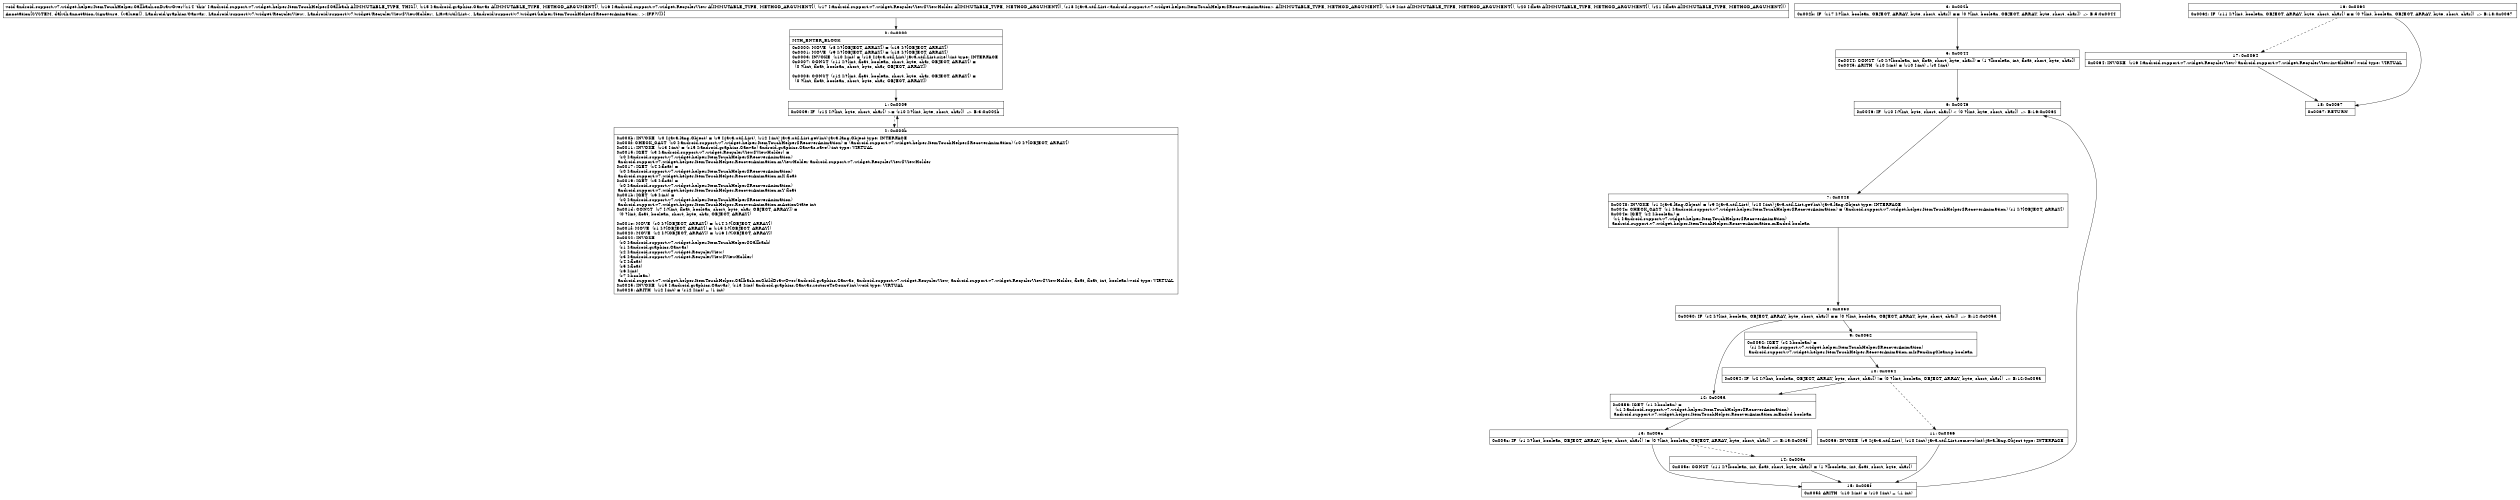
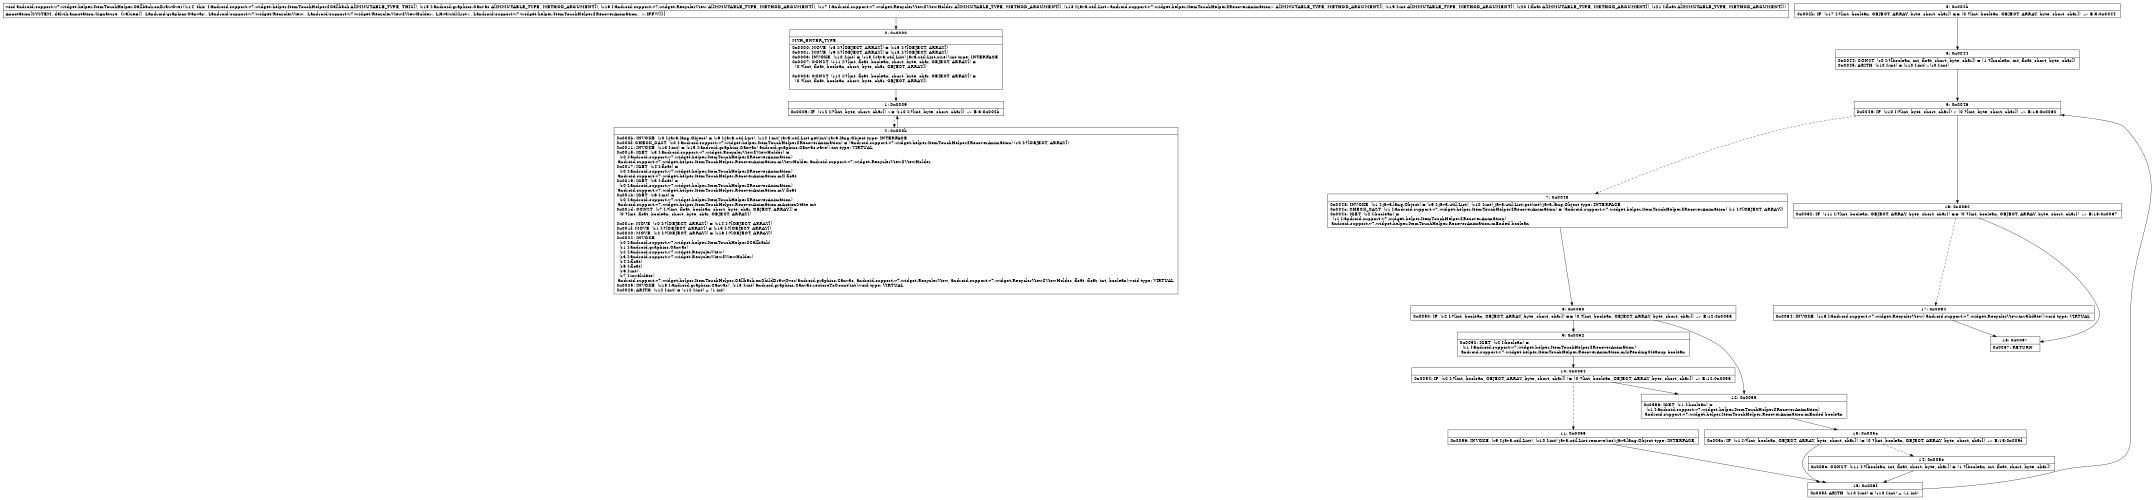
(817, 40) -> (814, 40)
(1905, 154) -> (1726, 145)
none -> (1957, 158)
(633, 276) -> (636, 276)
